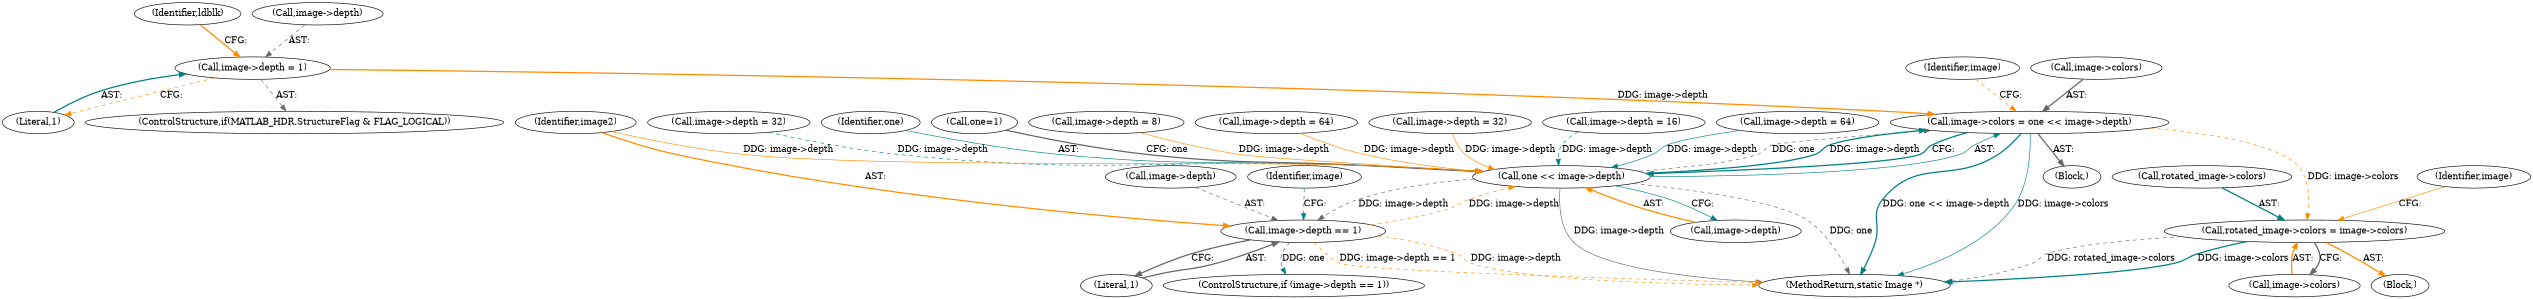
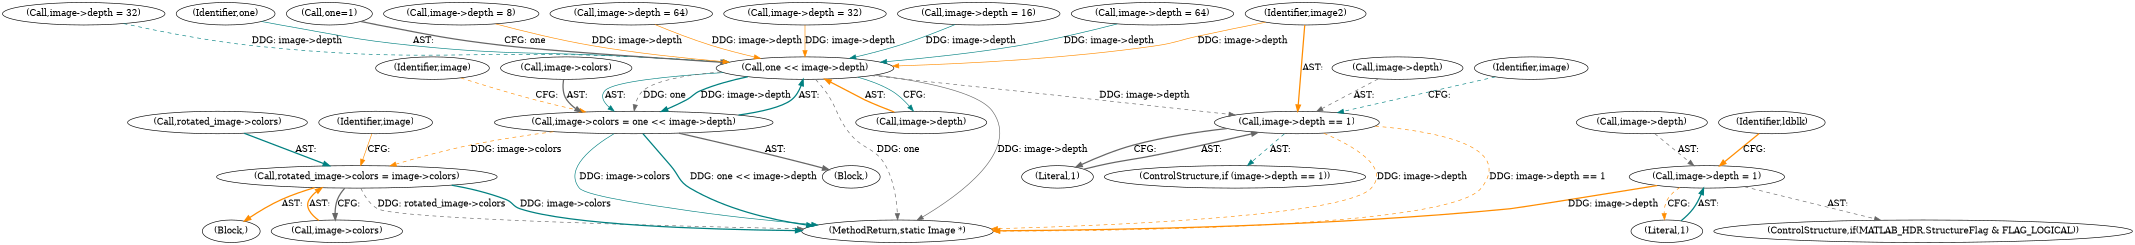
(1129, 84) -> (1395, 218)
(1564, 143) -> (906, 43)
(1945, 150) -> (811, 95)
(1441, 211) -> none
(1304, 258) -> (1282, 150)
